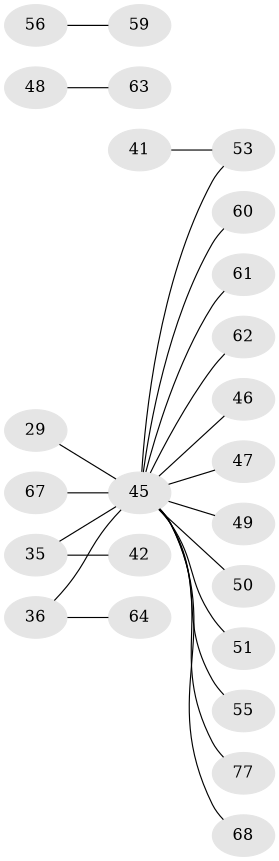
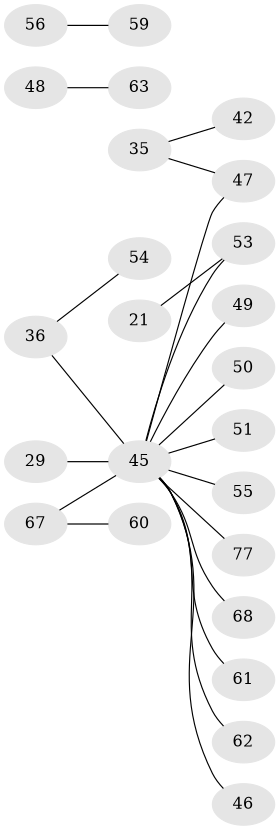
(140, 150) -> (140, 321)
(170, 346) -> (88, 524)
(88, 524) -> (192, 166)
(140, 617) -> (140, 259)
